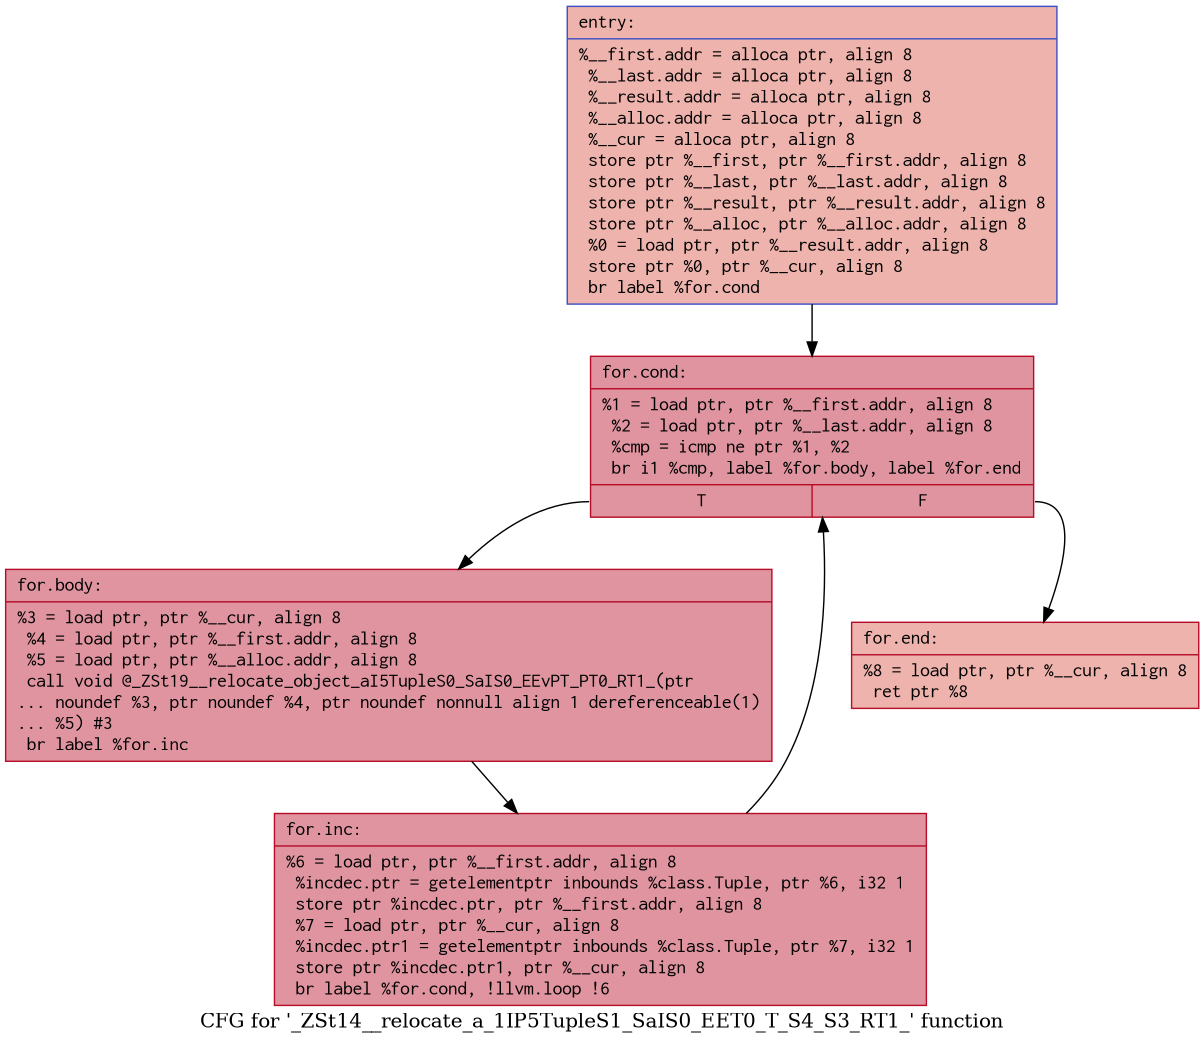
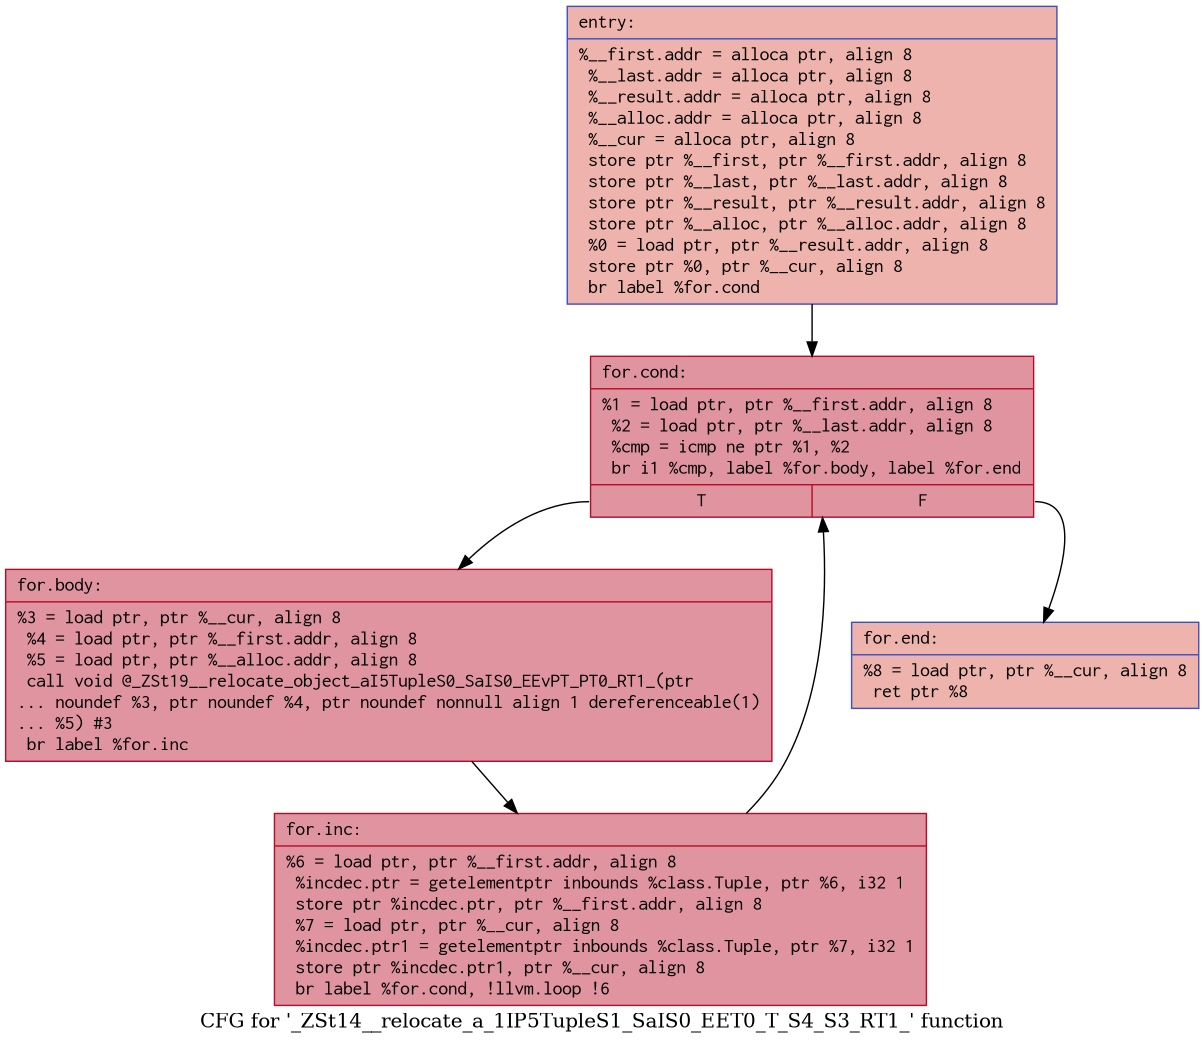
(1025, 665) -> (1025, 665)
